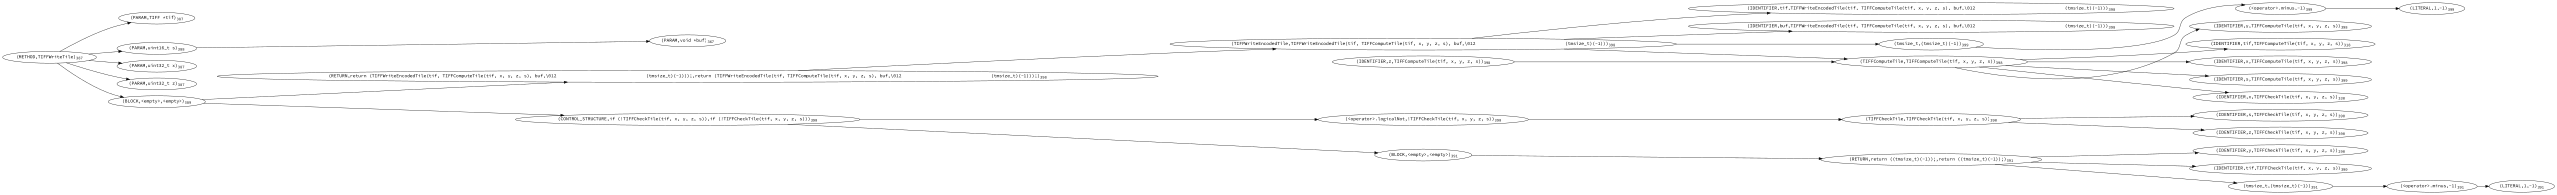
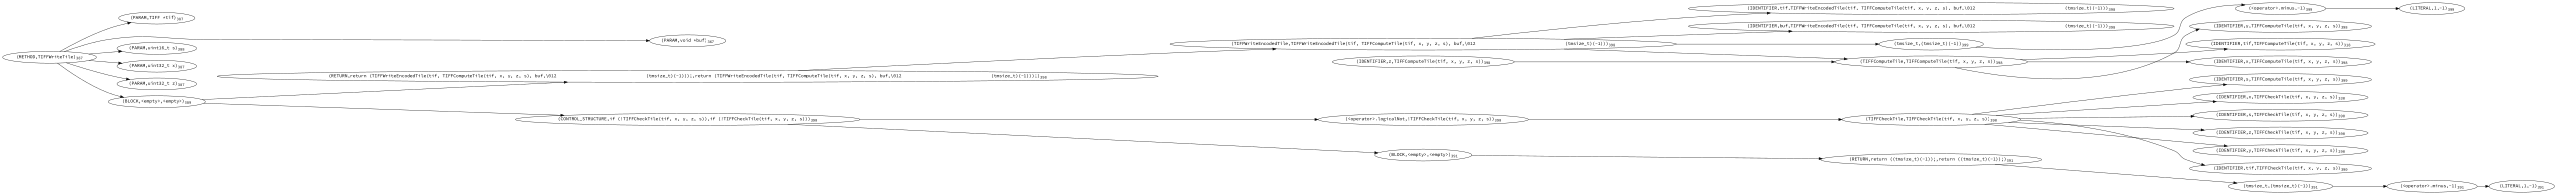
(421, 45) -> (354, 40)
(2105, 71) -> (2098, 99)
(2102, 80) -> (2105, 109)
(2113, 155) -> (2104, 135)
(2112, 164) -> (2114, 133)
